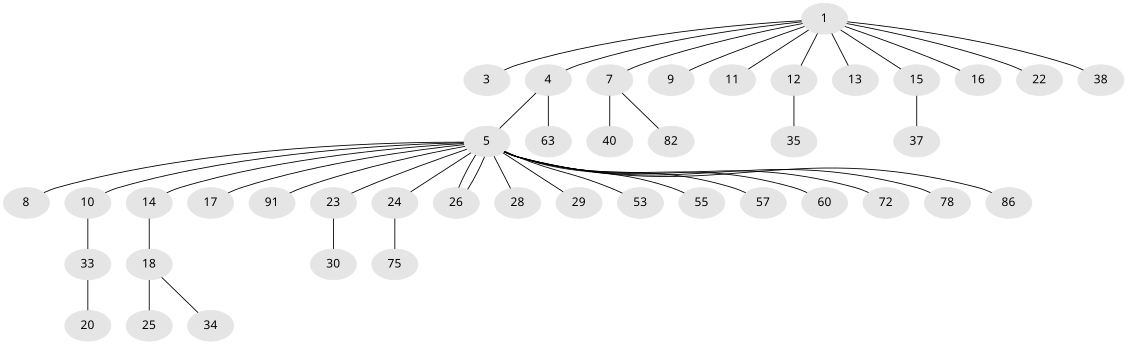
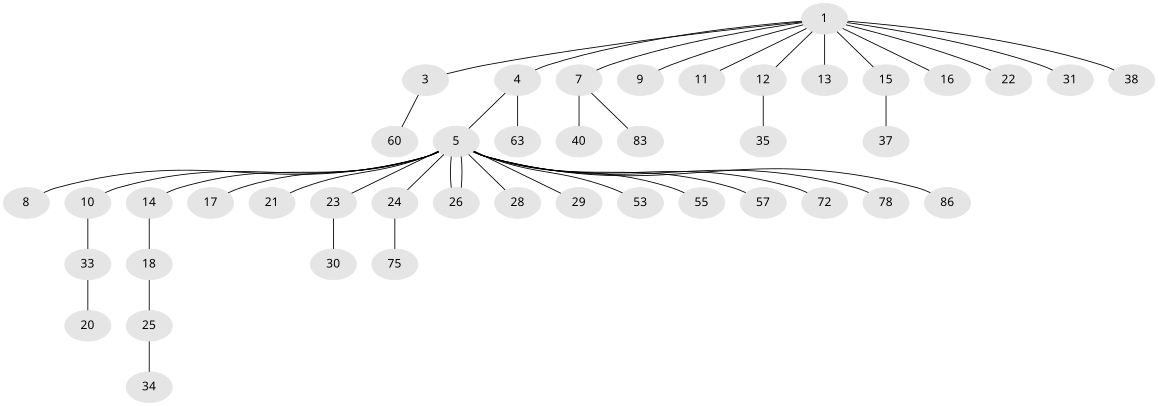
none -> (1070, 80)
(671, 142) -> (640, 142)
(656, 172) -> (410, 111)
(272, 203) -> (272, 203)
(180, 295) -> (149, 357)
